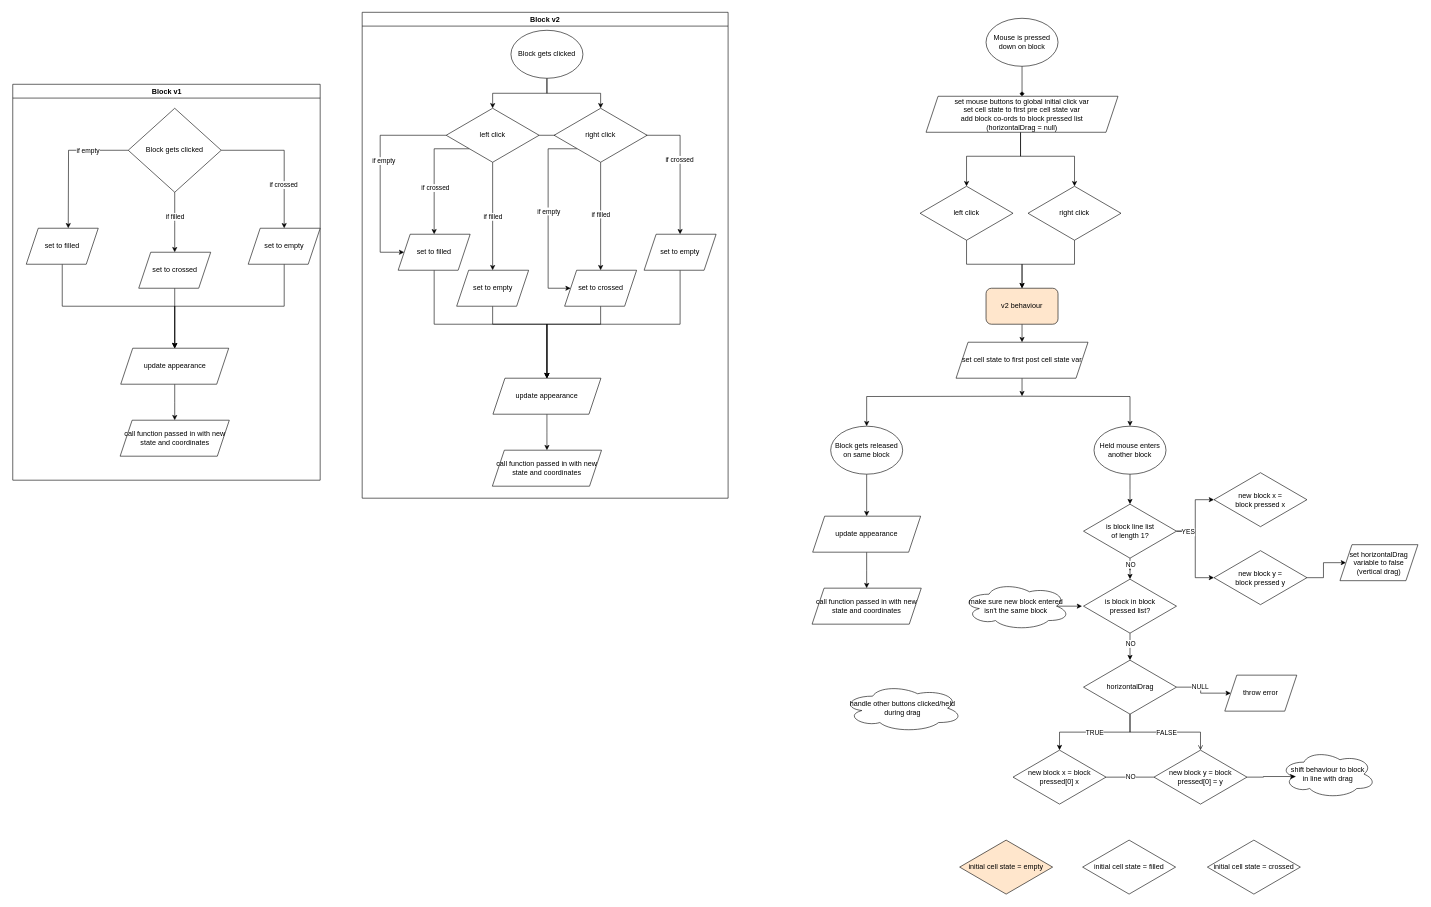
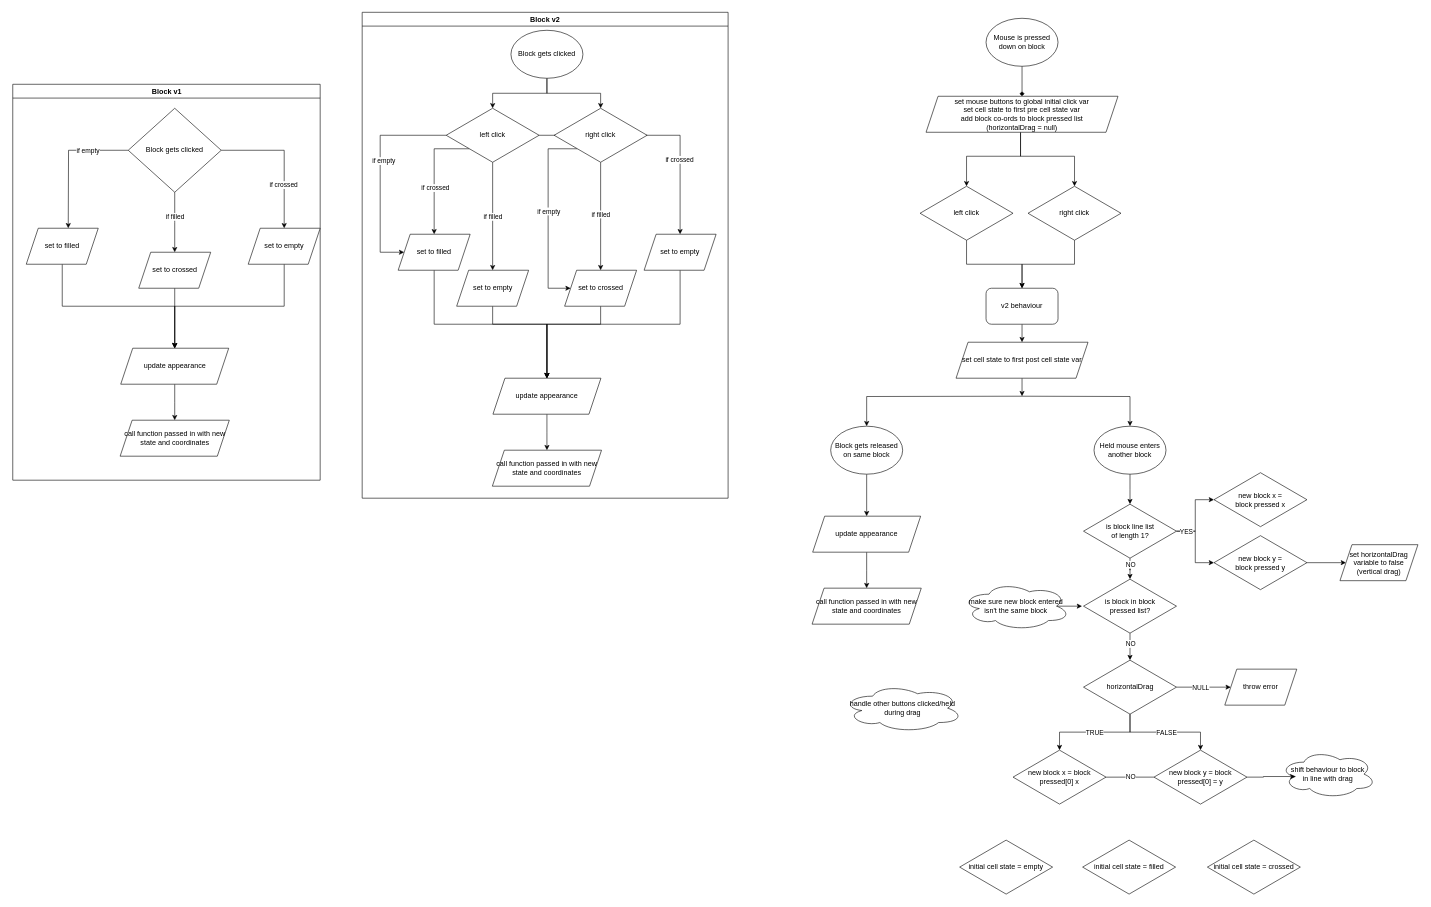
(1022, 306) -> (1022, 306)
(1261, 578) -> (1261, 563)
(1261, 693) -> (1261, 687)
(1201, 746) -> (1201, 744)
(1006, 867) -> (1006, 867)
